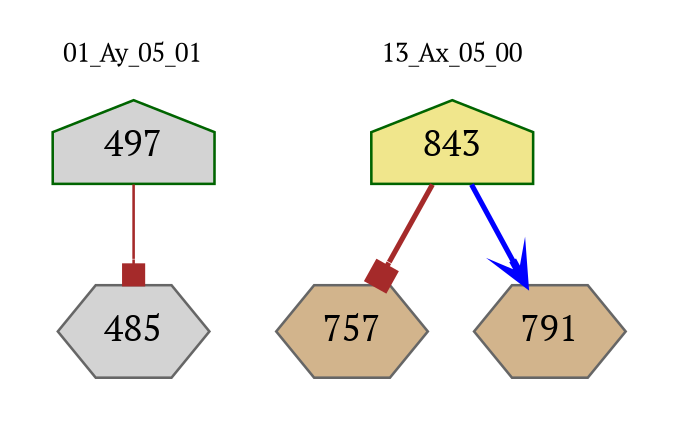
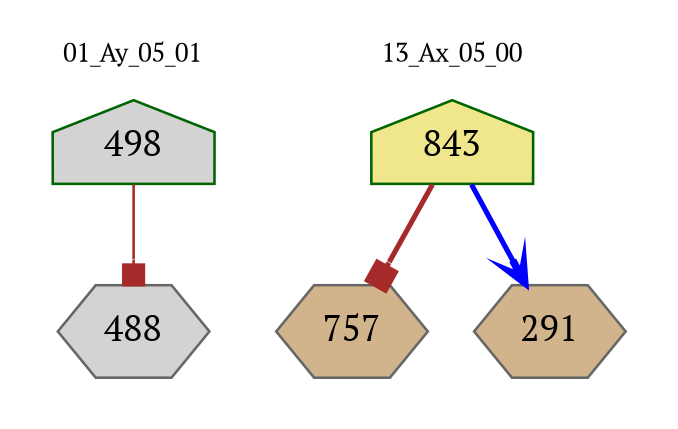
(134, 146) -> (134, 146)
(134, 331) -> (134, 331)
(550, 331) -> (550, 331)
